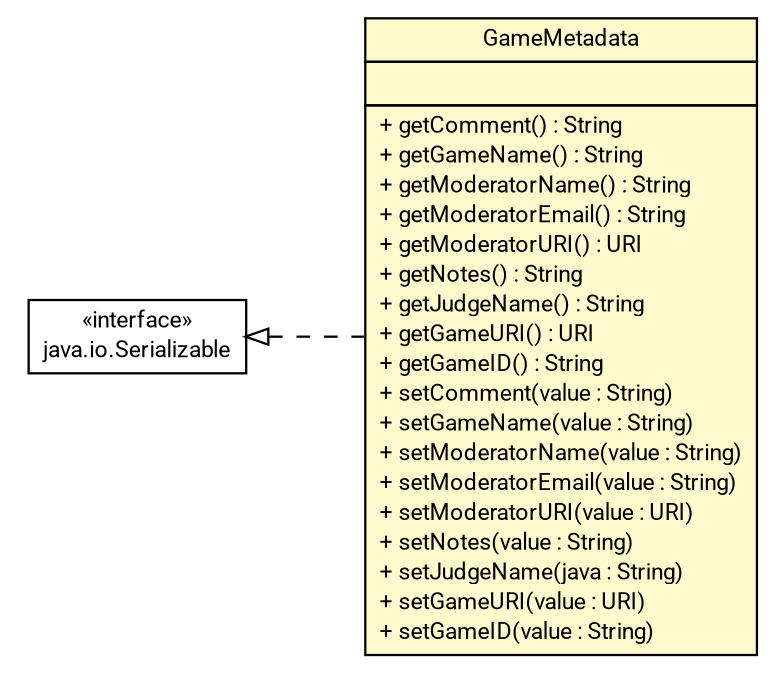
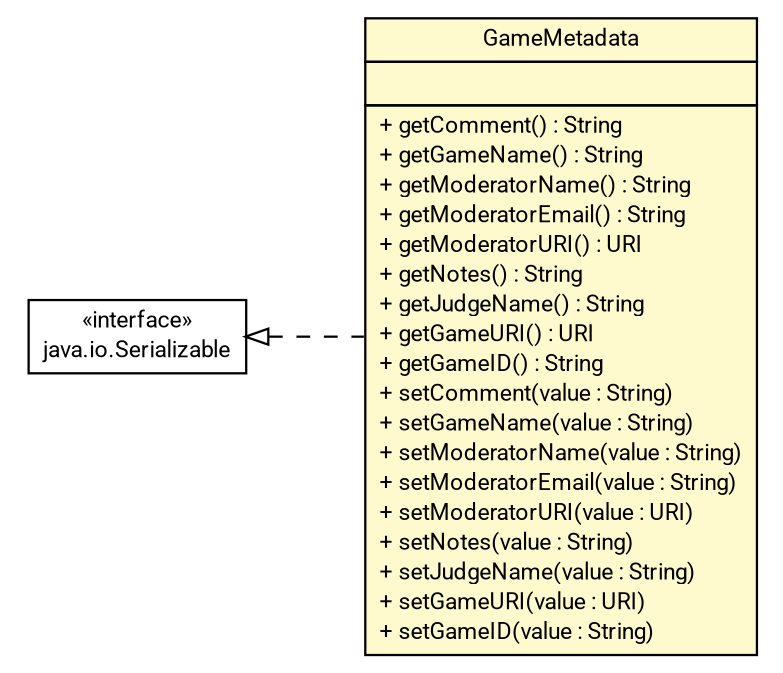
(532, 573) -> (538, 573)
